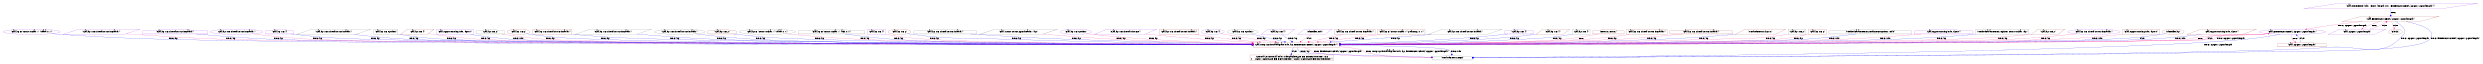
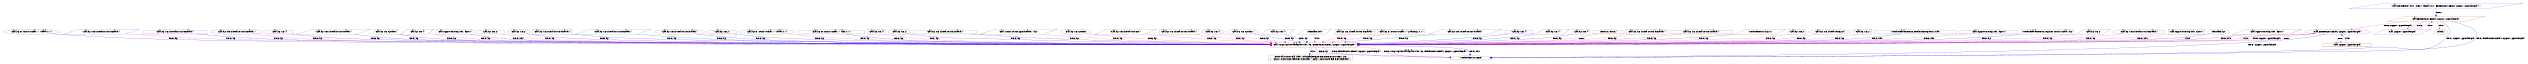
none -> (1830, 32)
